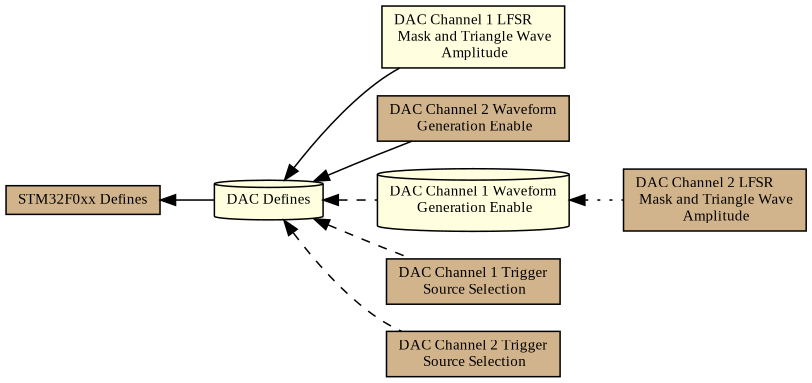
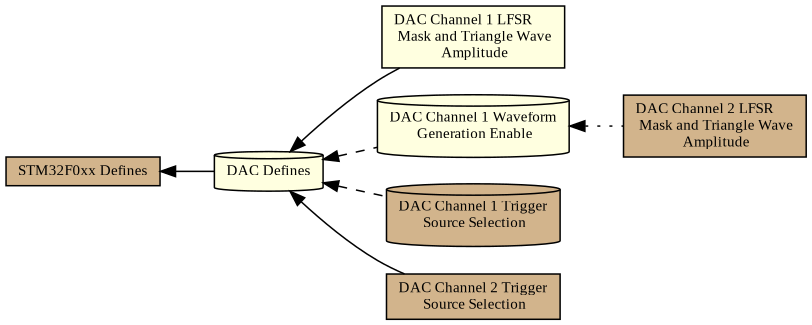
(473, 119) -> none
(473, 282) -> (473, 215)
(342, 288) -> (350, 242)
